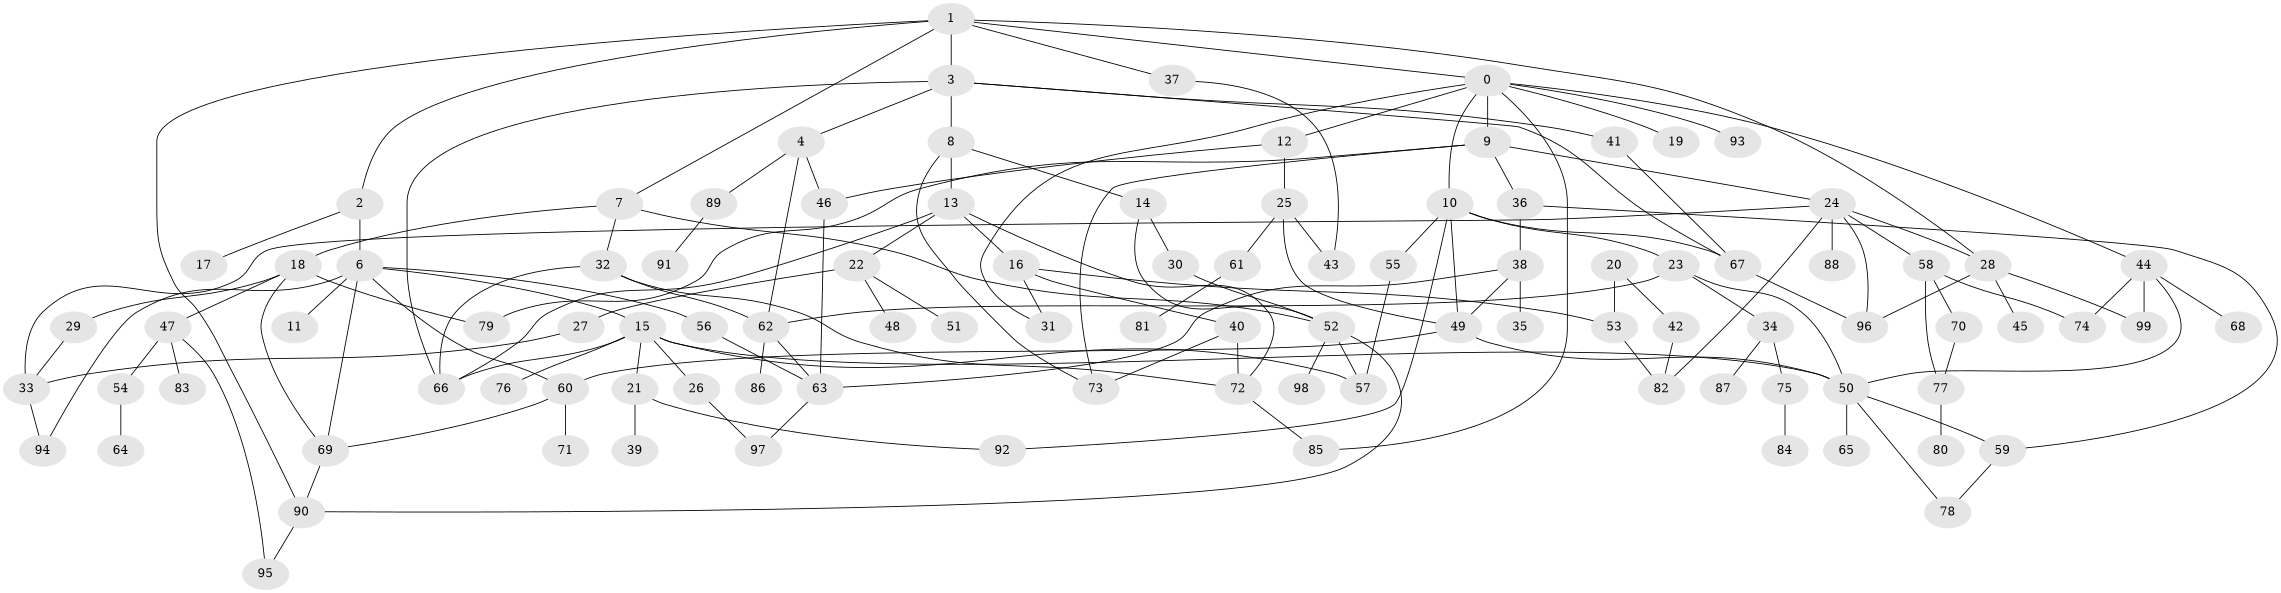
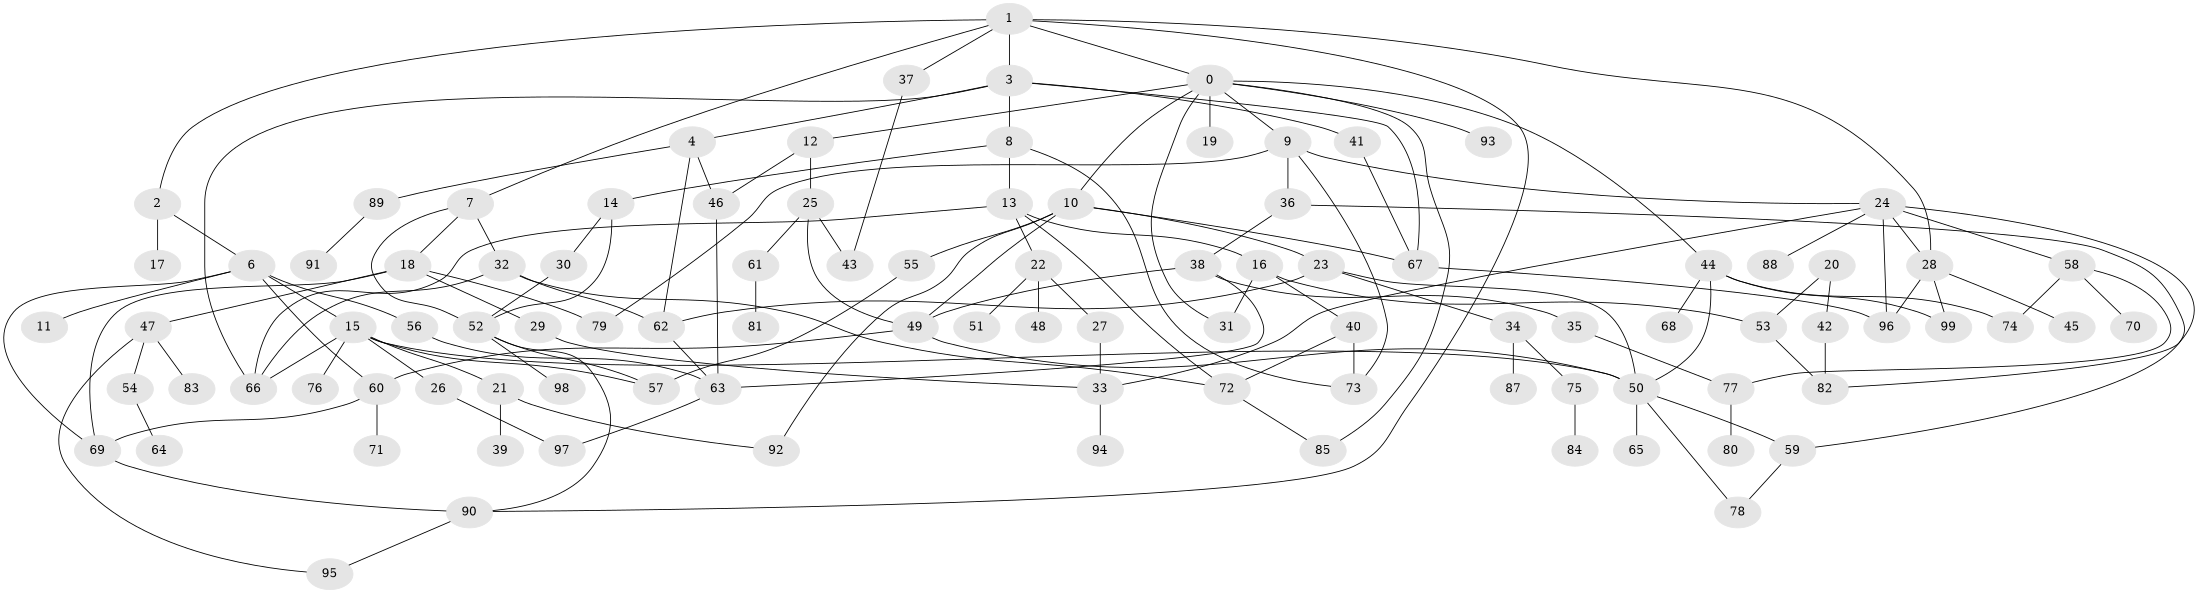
(139, 311) -> none
(1950, 358) -> (1653, 358)
(758, 389) -> none
